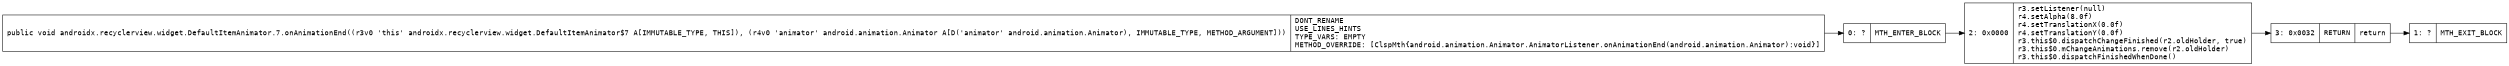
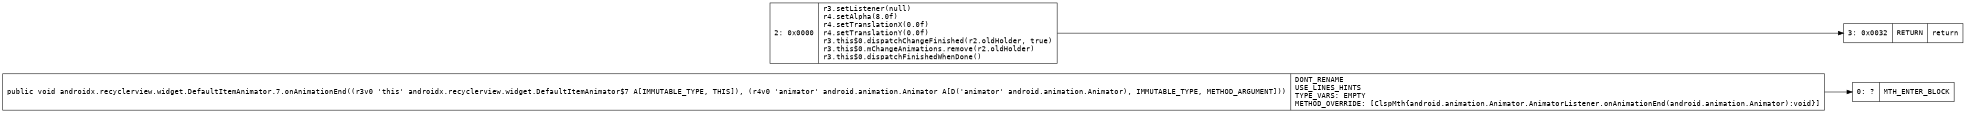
(1952, 33) -> none
(2458, 33) -> none
